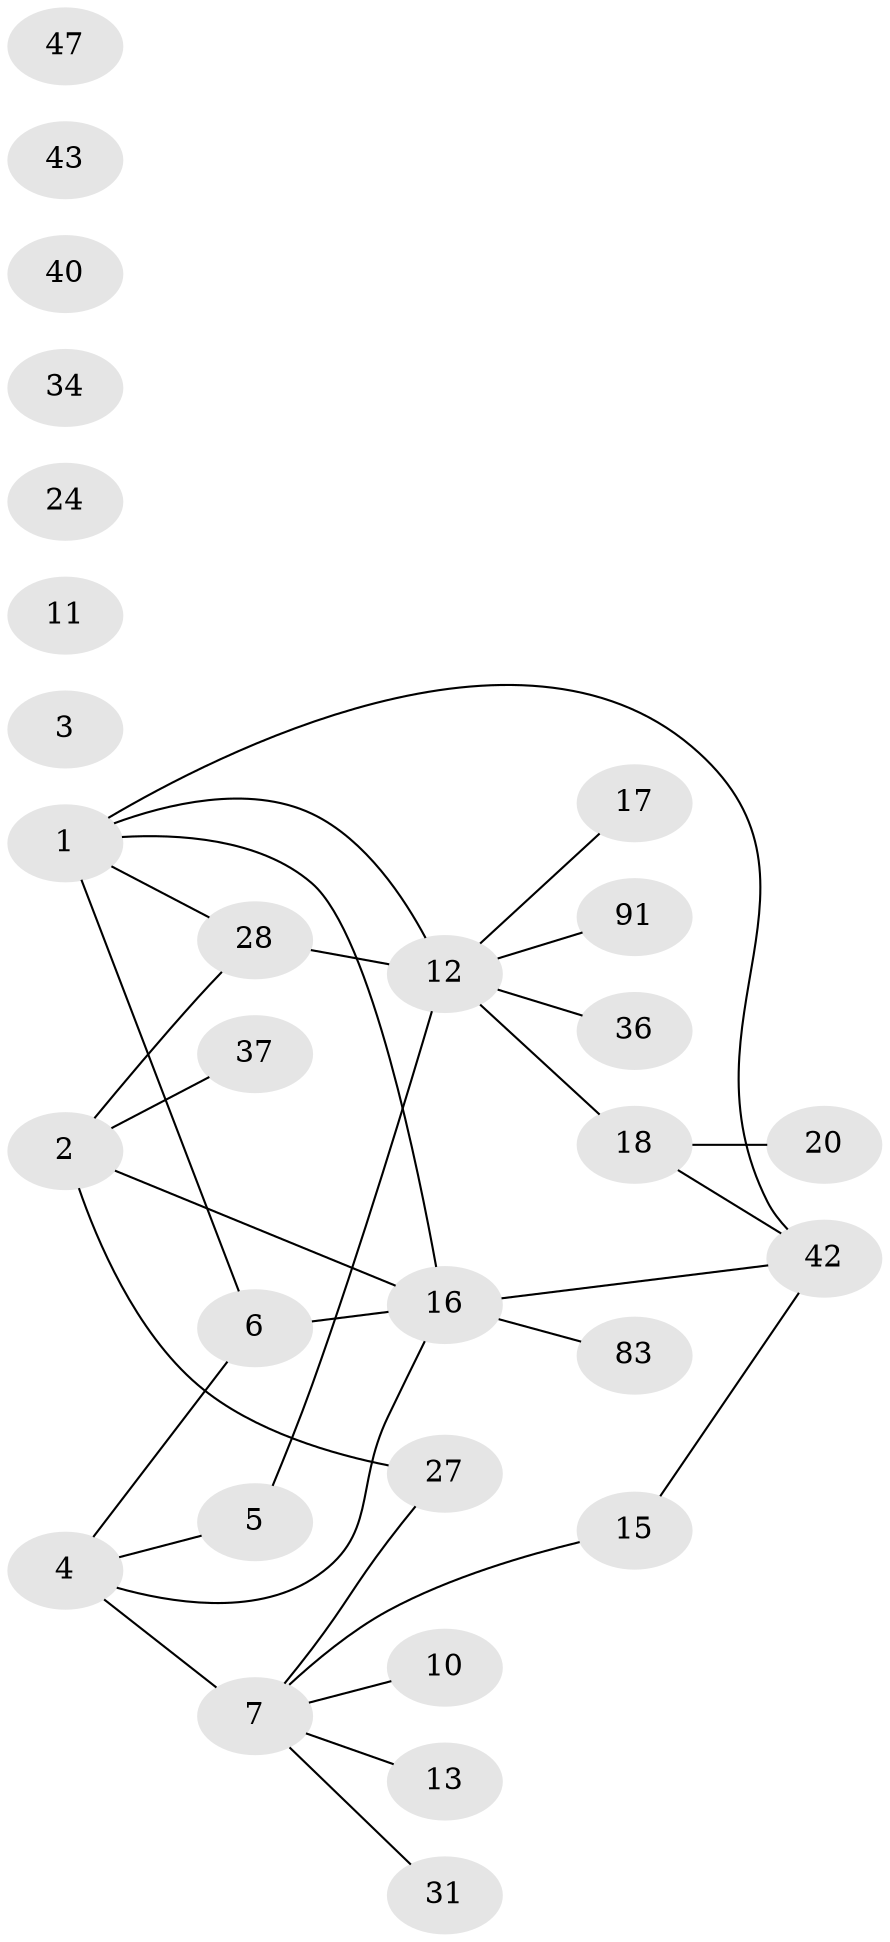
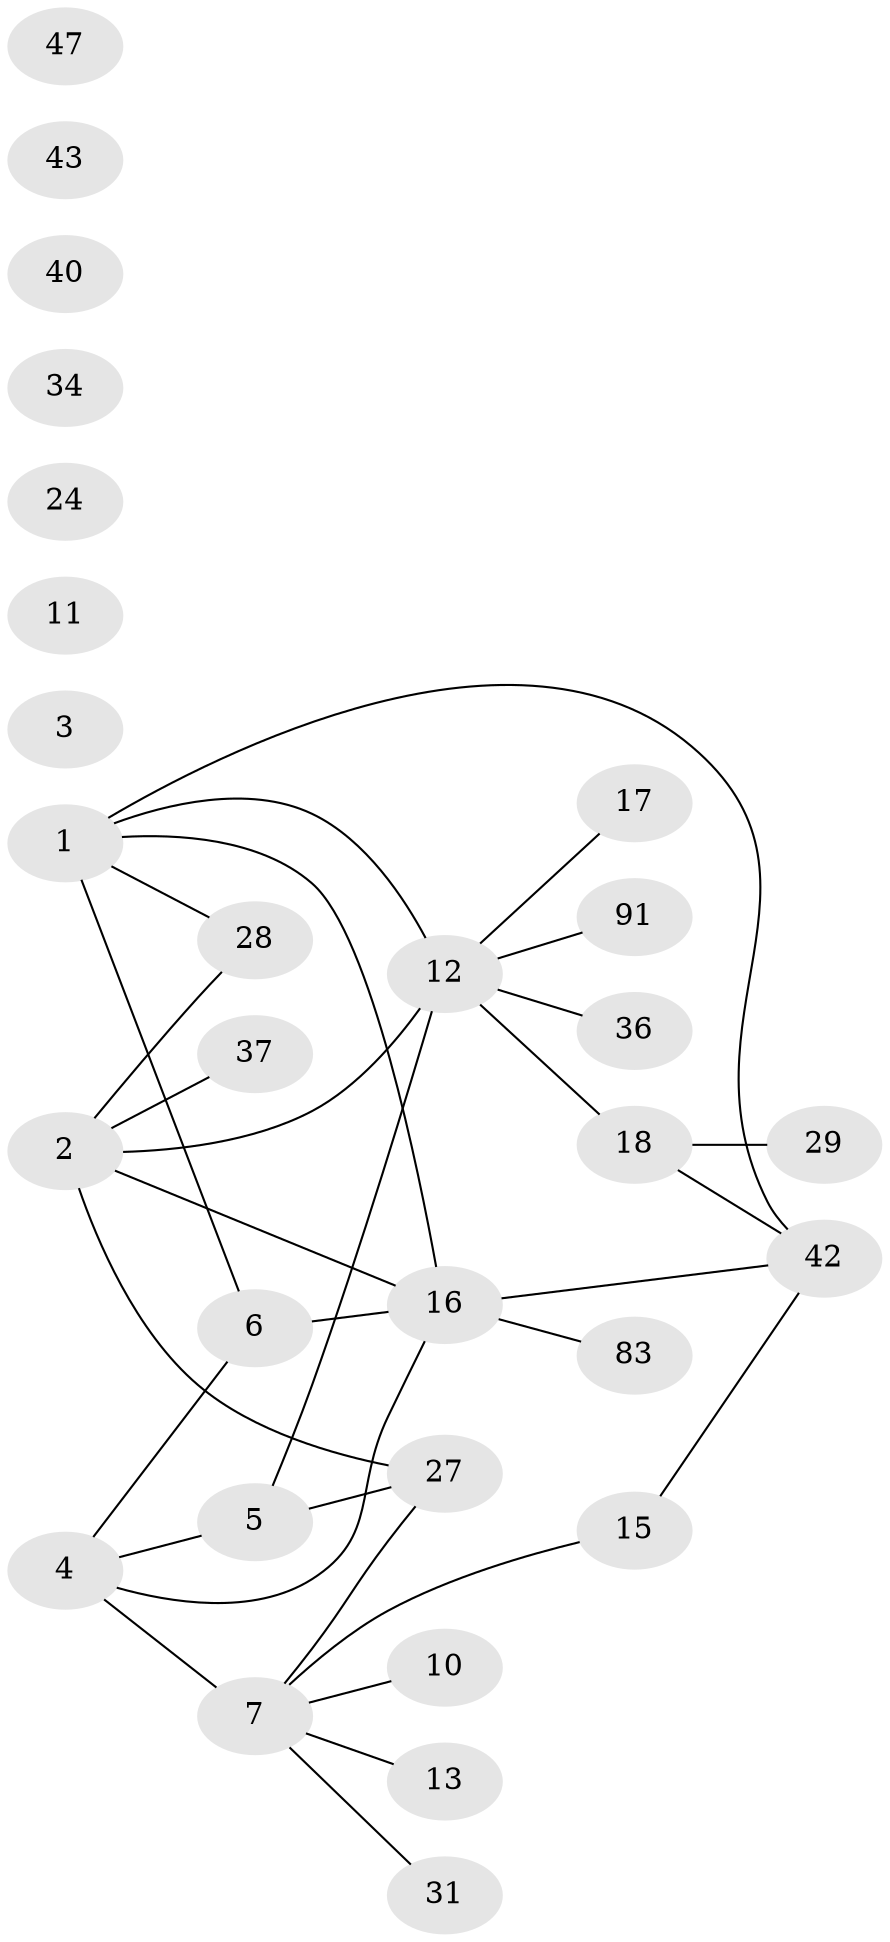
(340, 955) -> (292, 1120)
(824, 1145) -> (824, 1145)
none -> (350, 1498)
